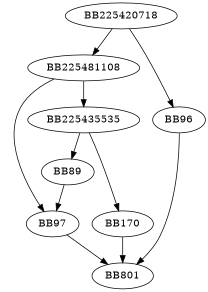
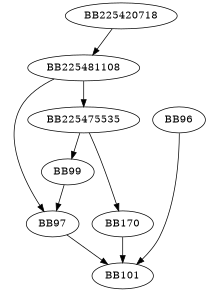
(151, 64) -> none
(84, 120) -> (84, 120)
(68, 172) -> (68, 172)
(123, 276) -> (123, 276)
